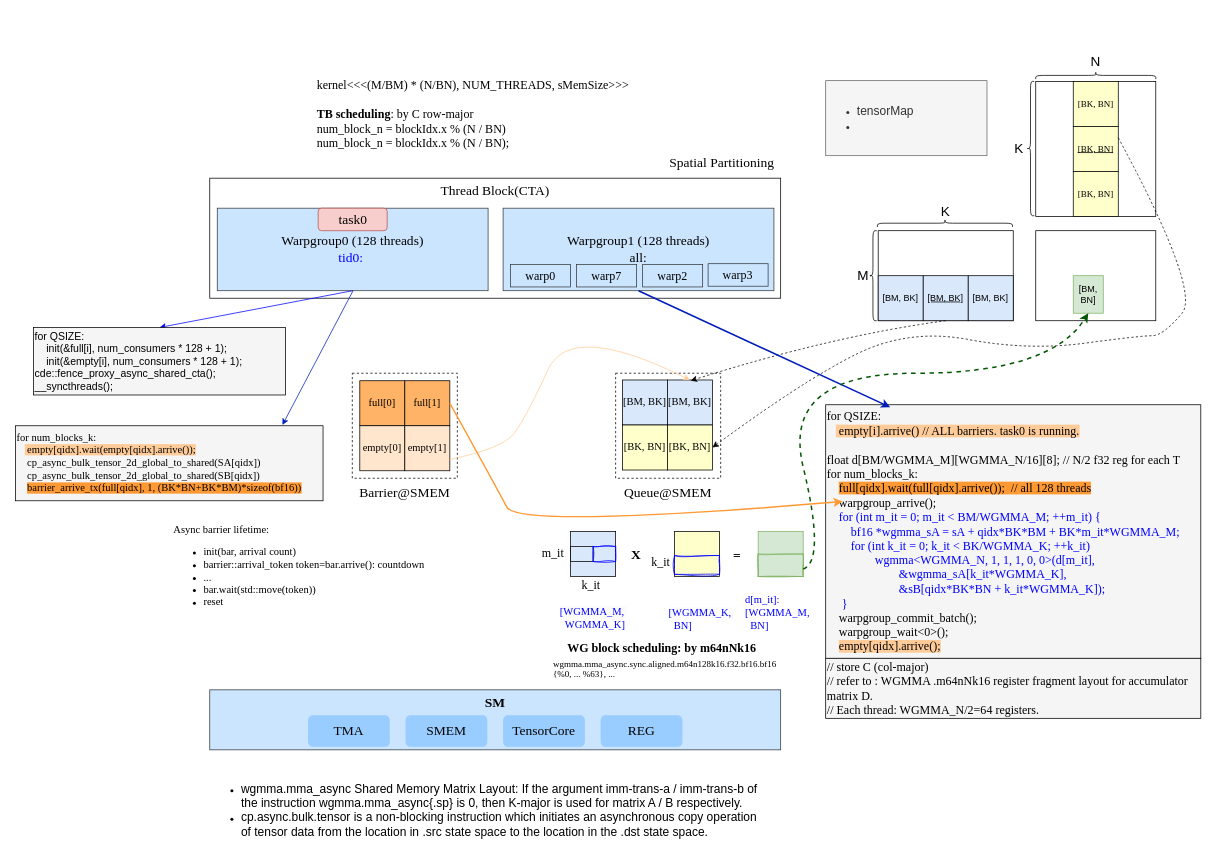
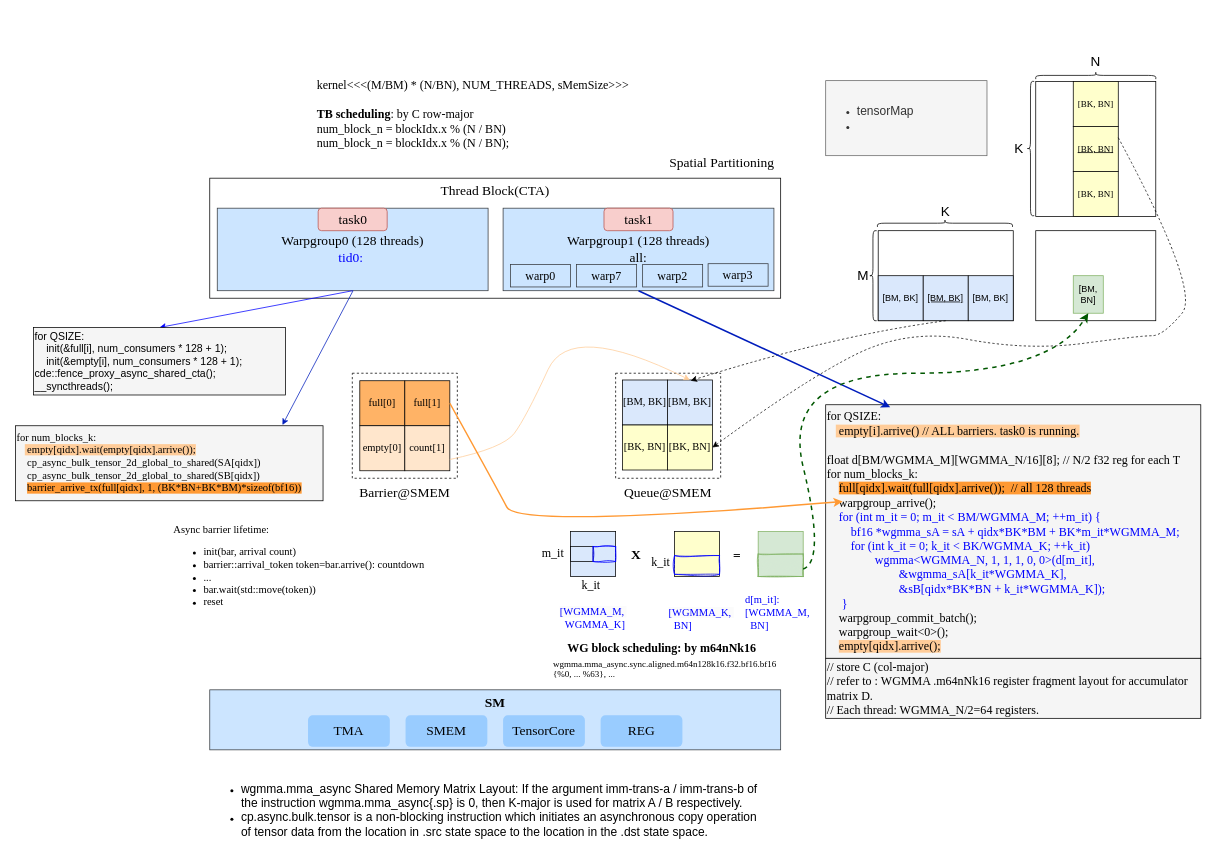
none -> (638, 219)
(427, 448) -> (427, 448)
